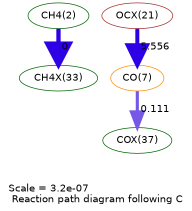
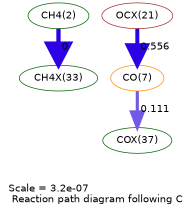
(154, 47) -> (154, 47)
